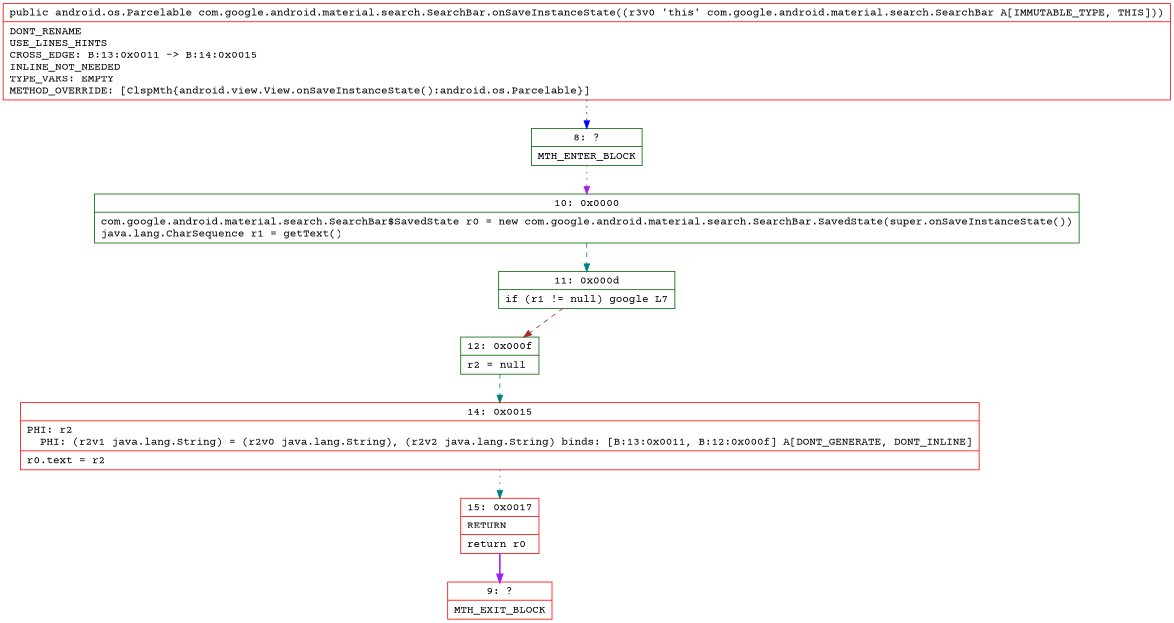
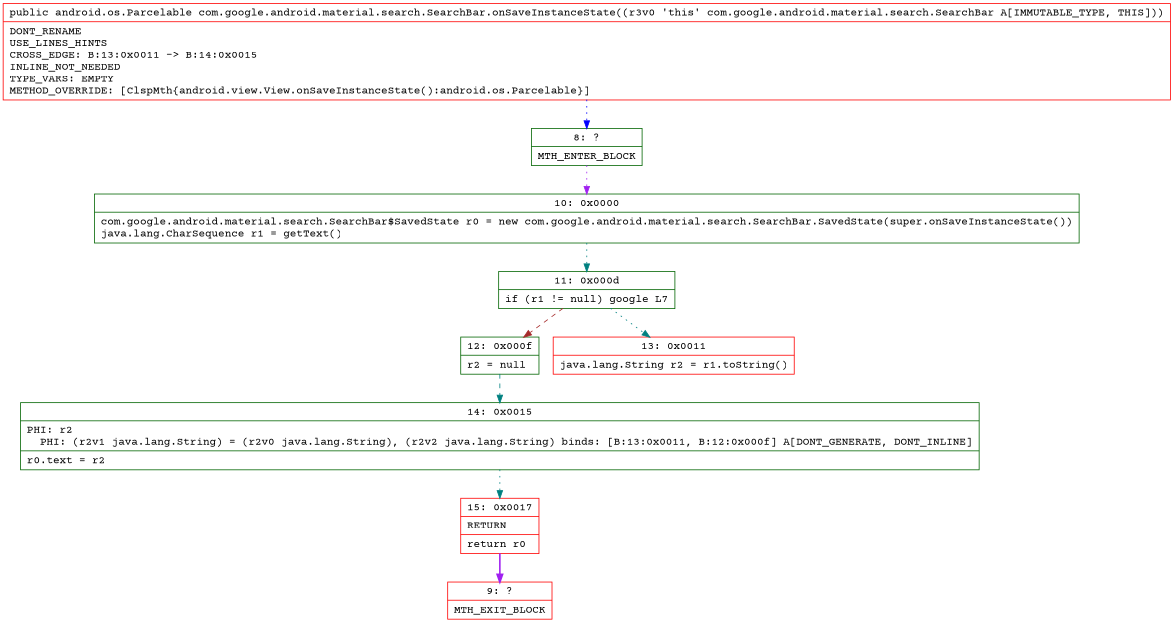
(587, 253) -> (587, 253)
none -> (674, 356)
(500, 436) -> (500, 436)
